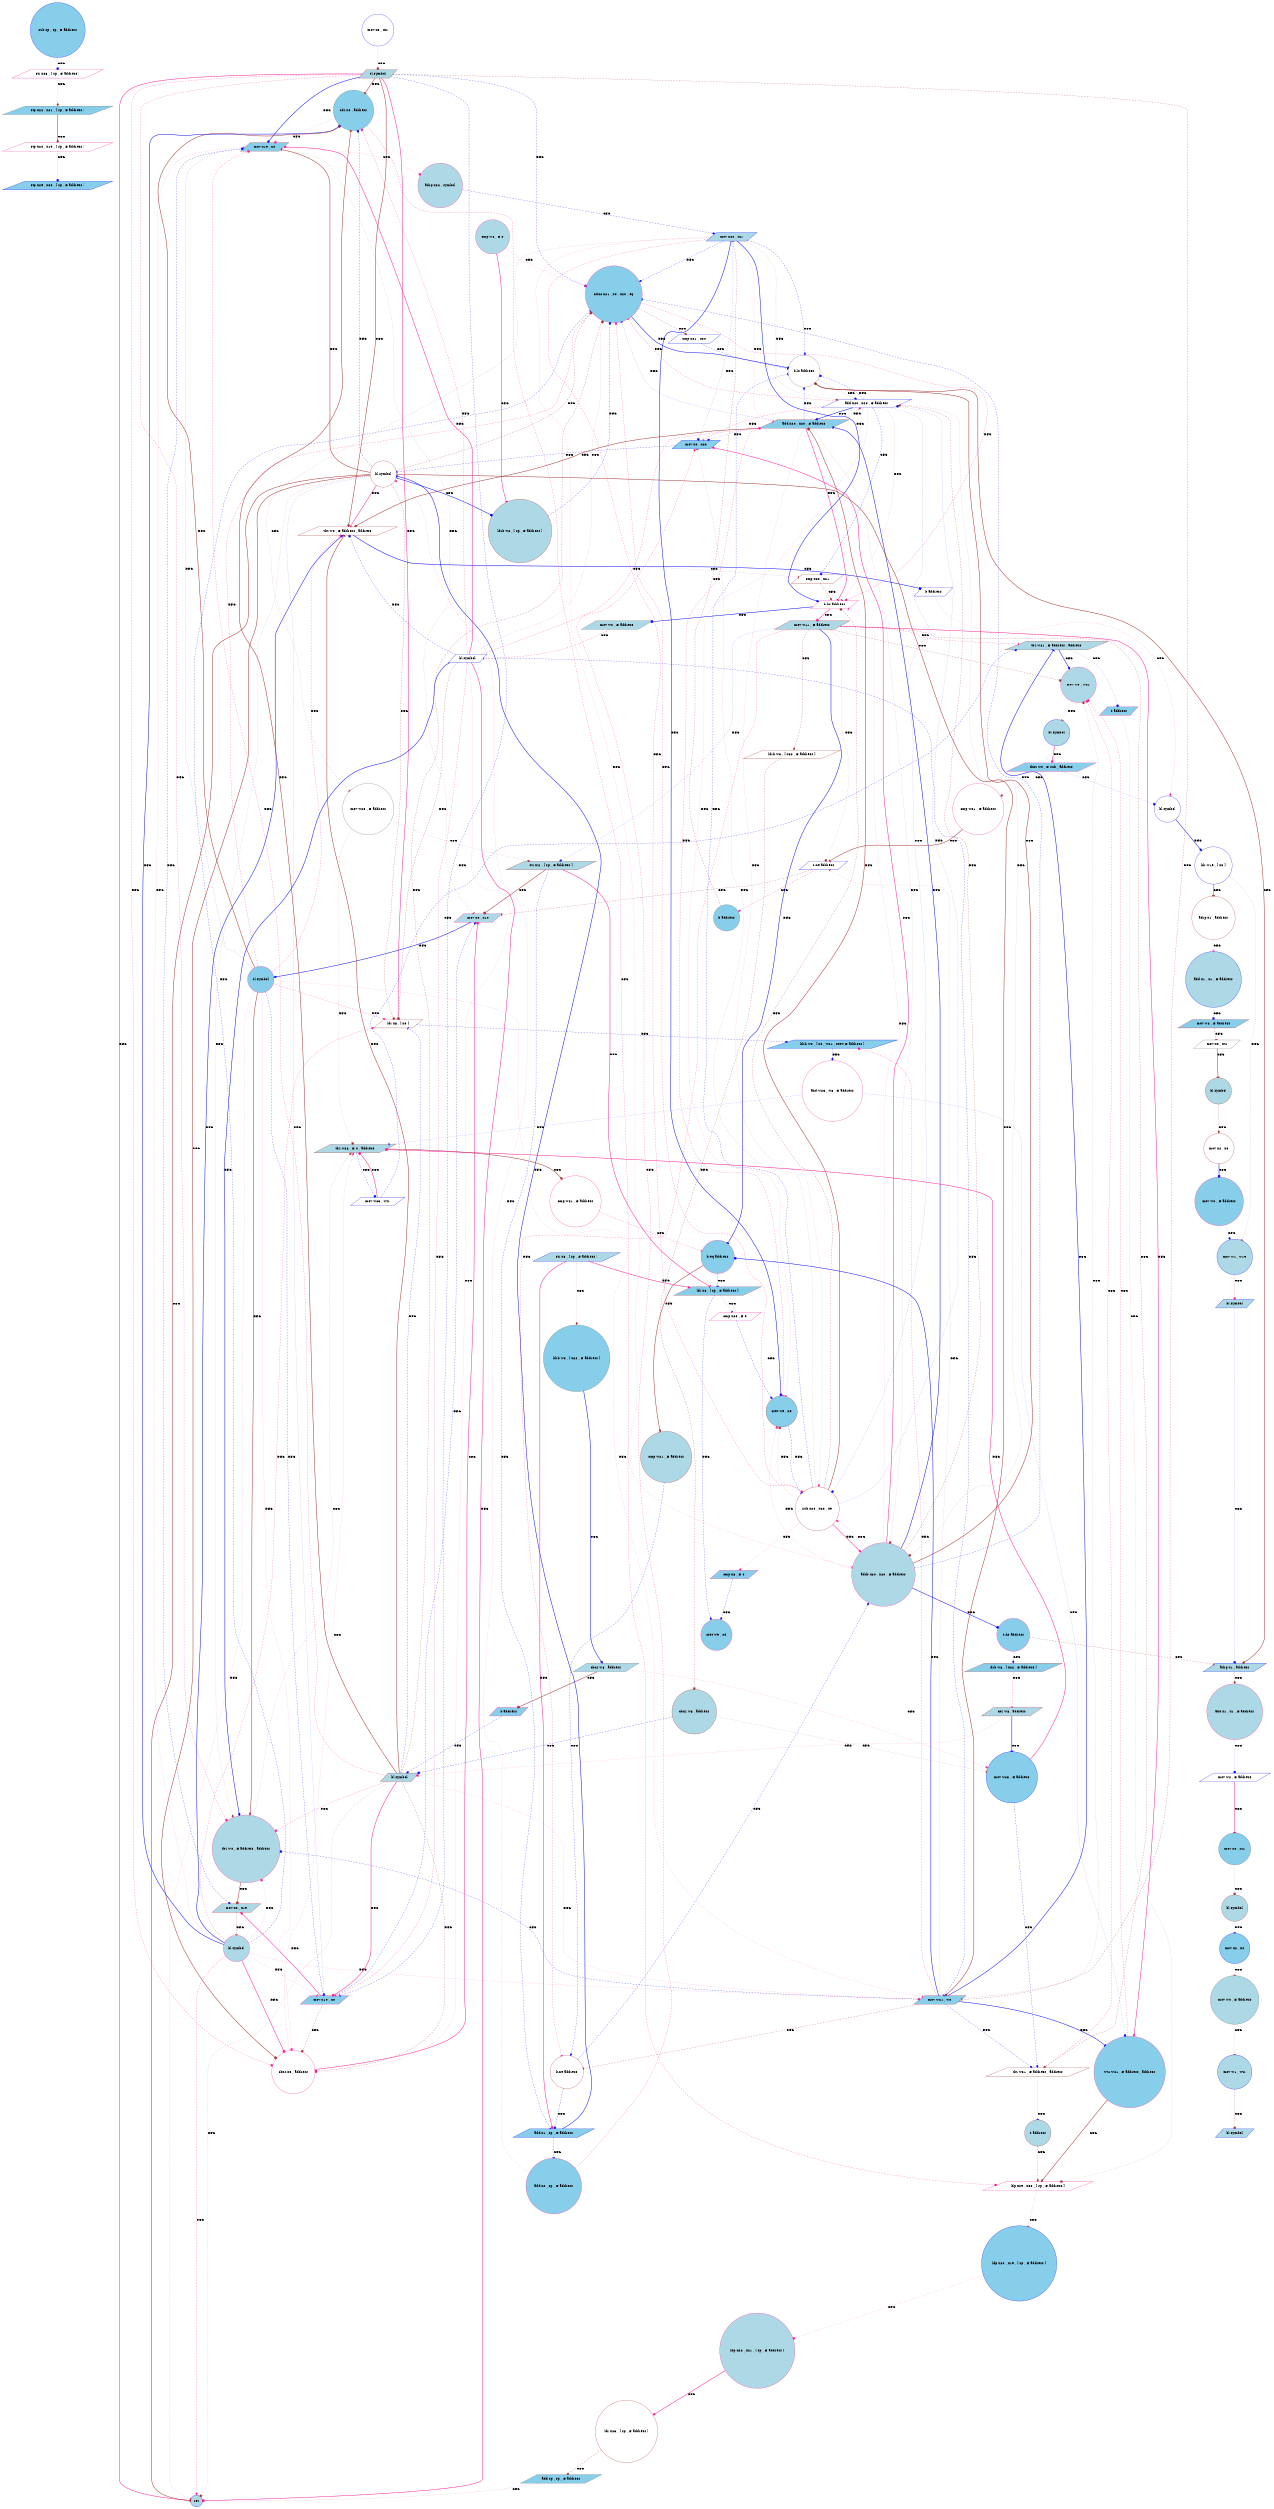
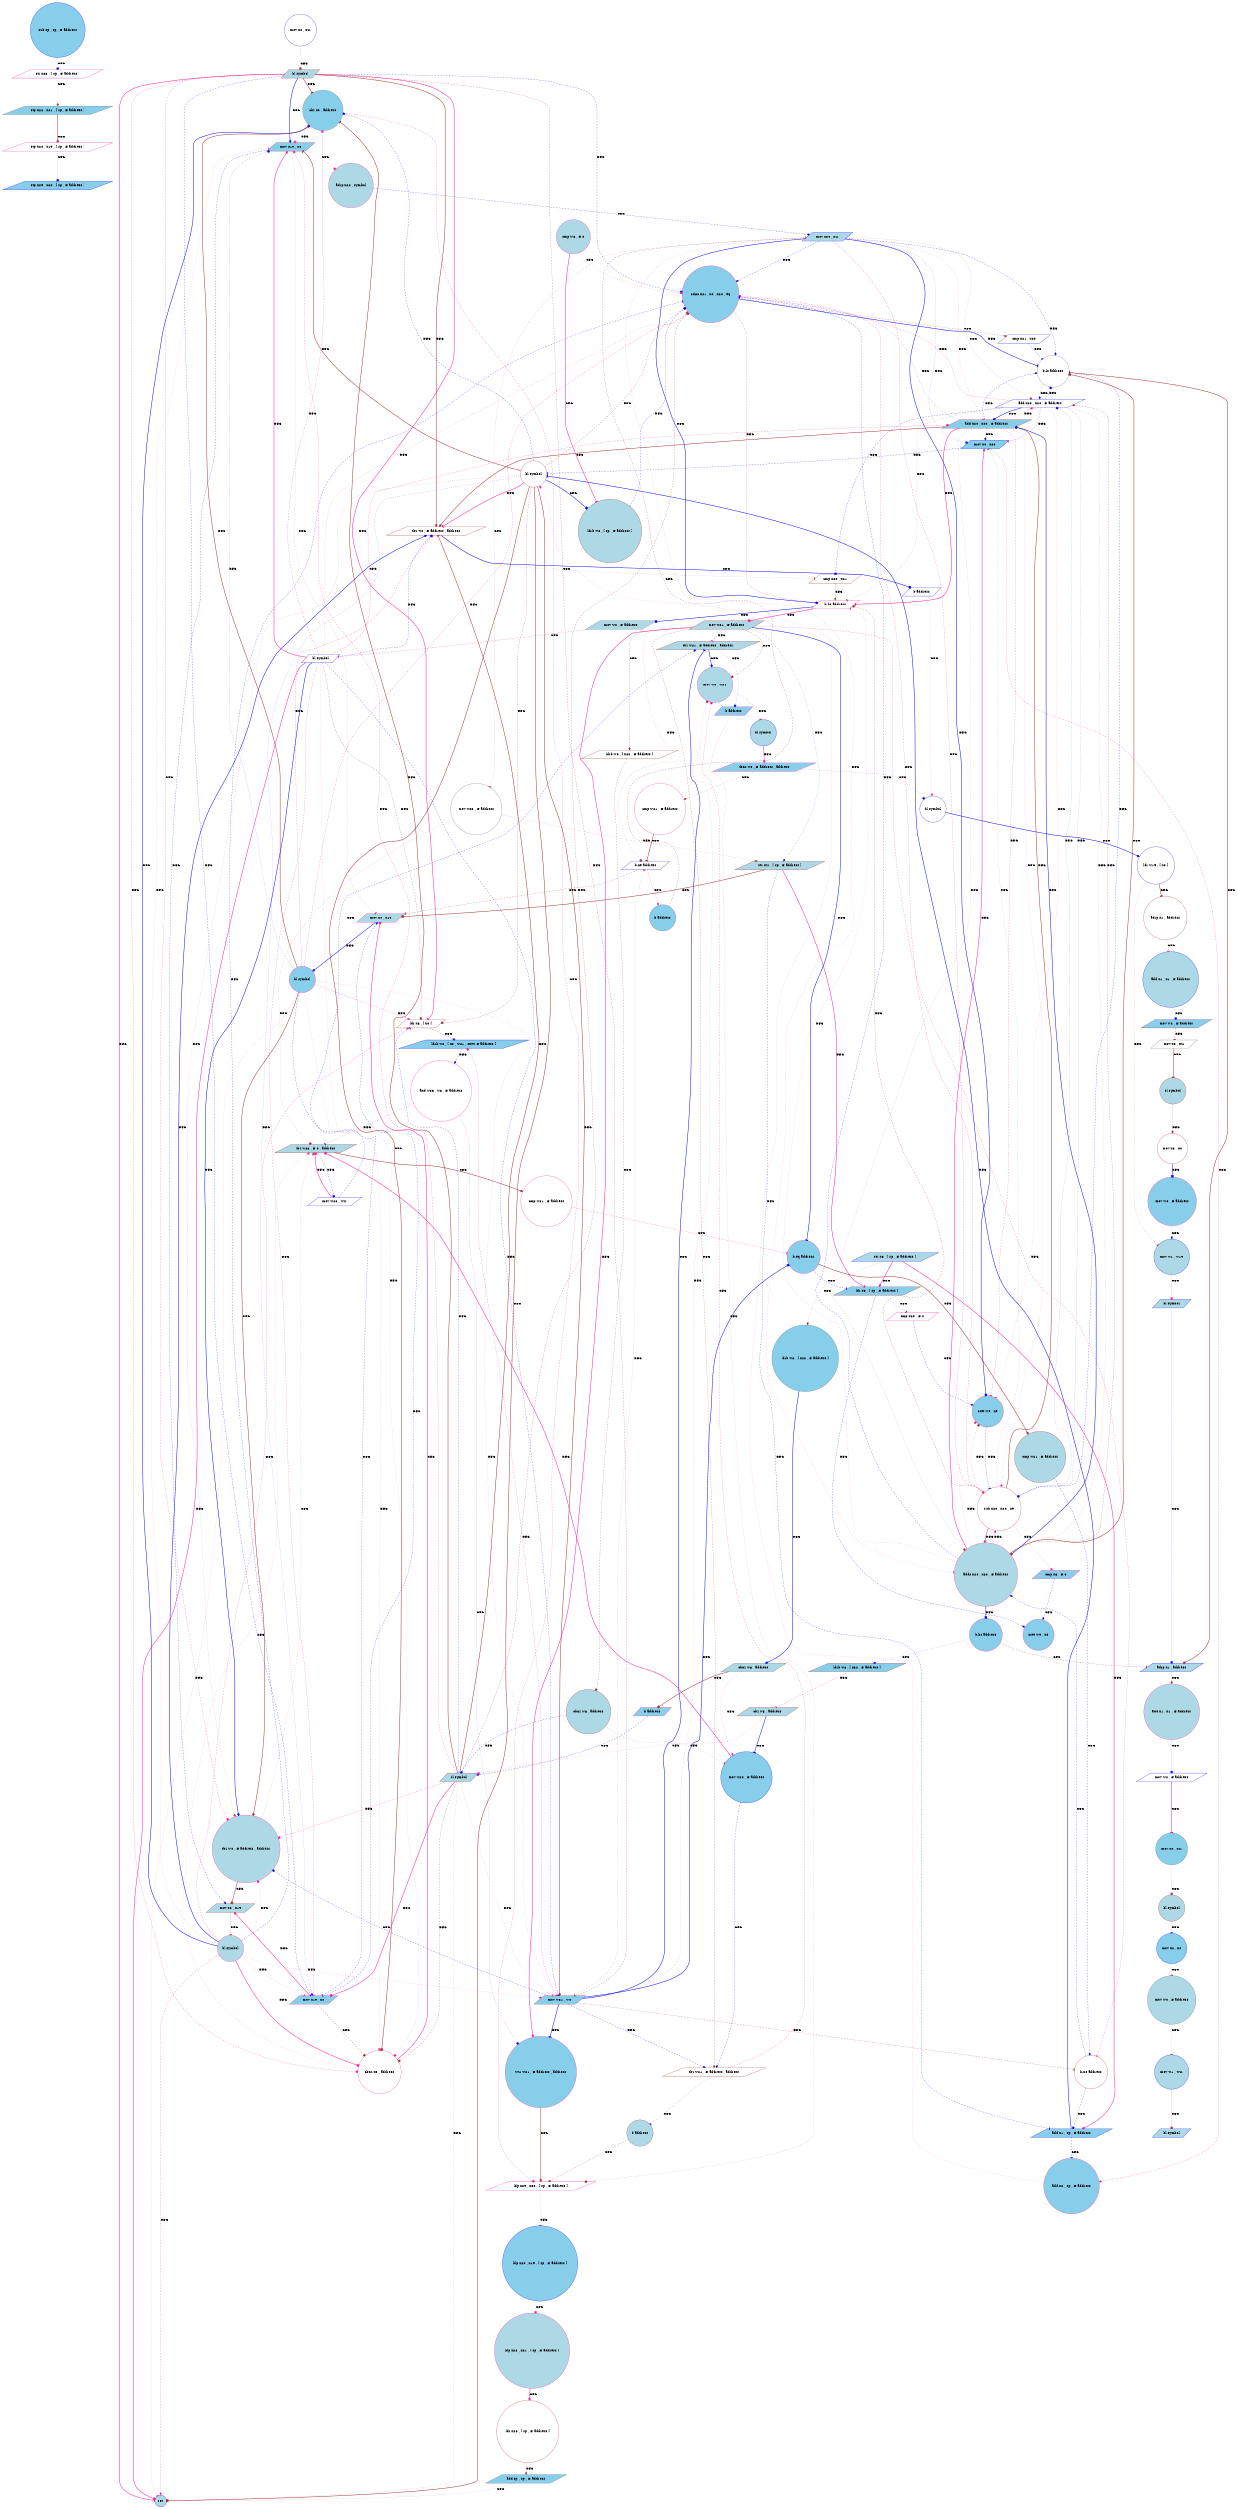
(812, 625) -> (726, 625)
(1051, 767) -> (764, 767)
(647, 1299) -> (1219, 1307)
(1121, 1365) -> none
